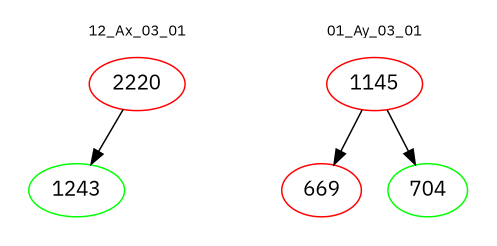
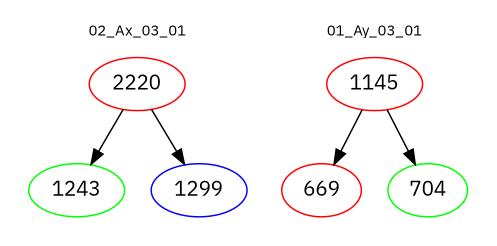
(138, 32) -> (138, 32)
none -> (199, 190)
